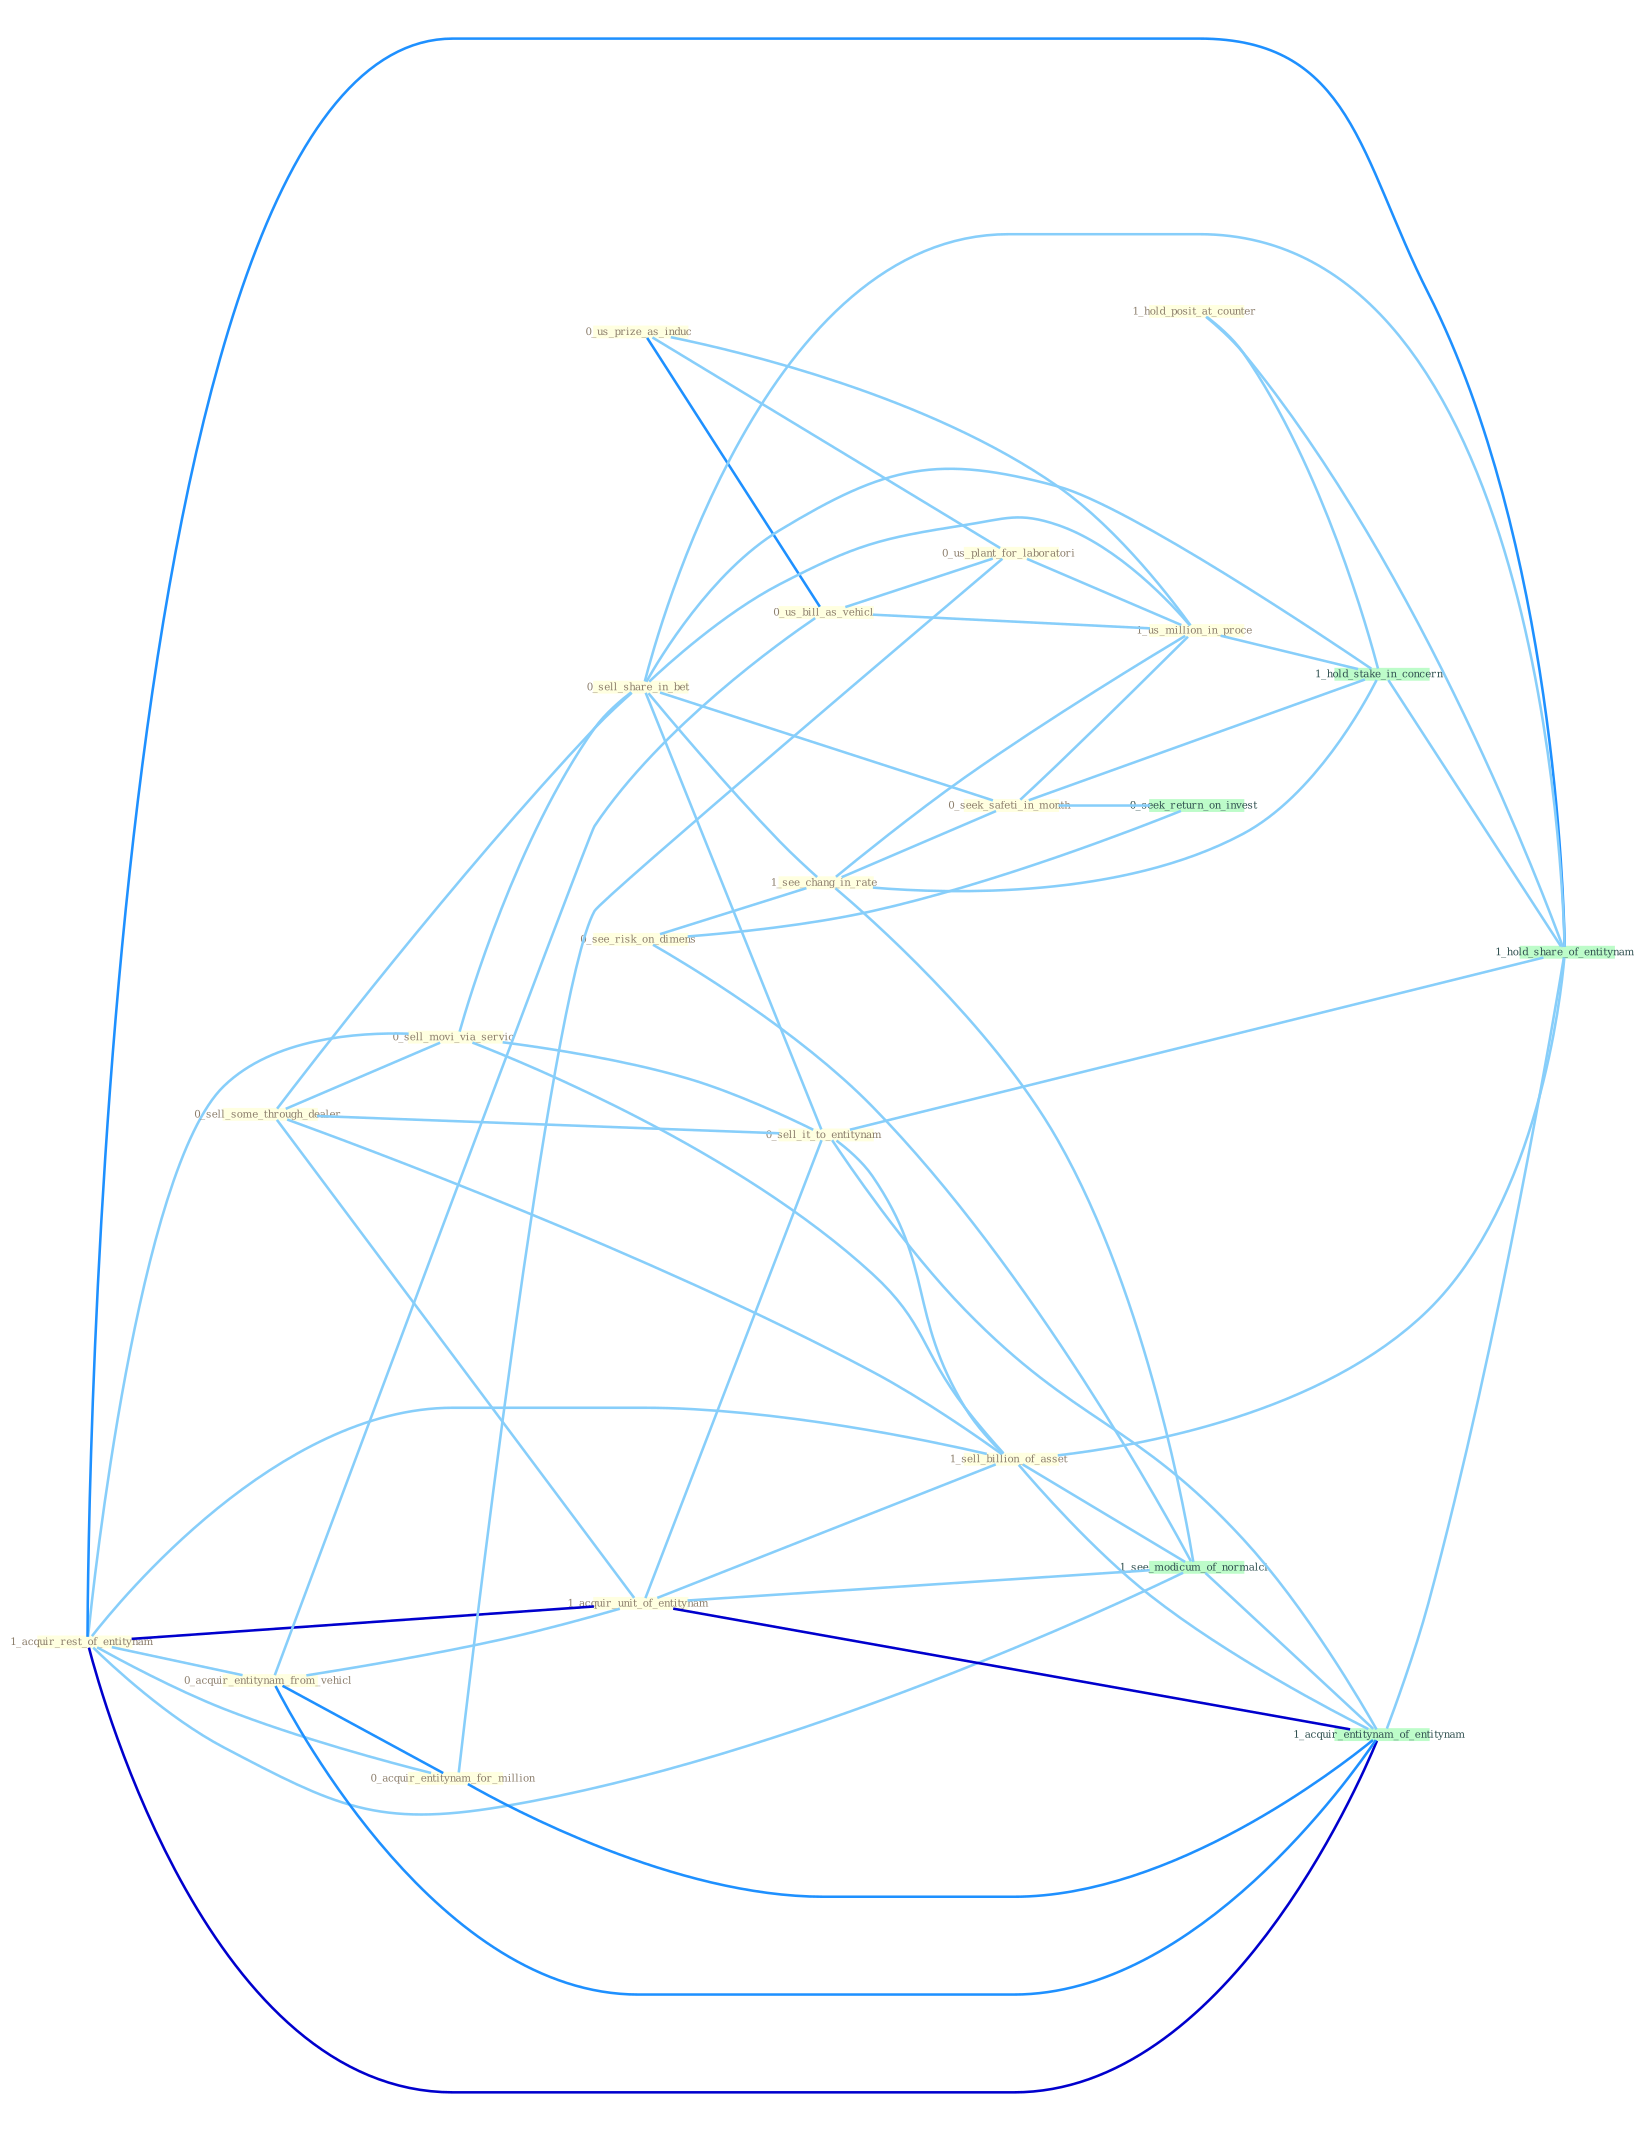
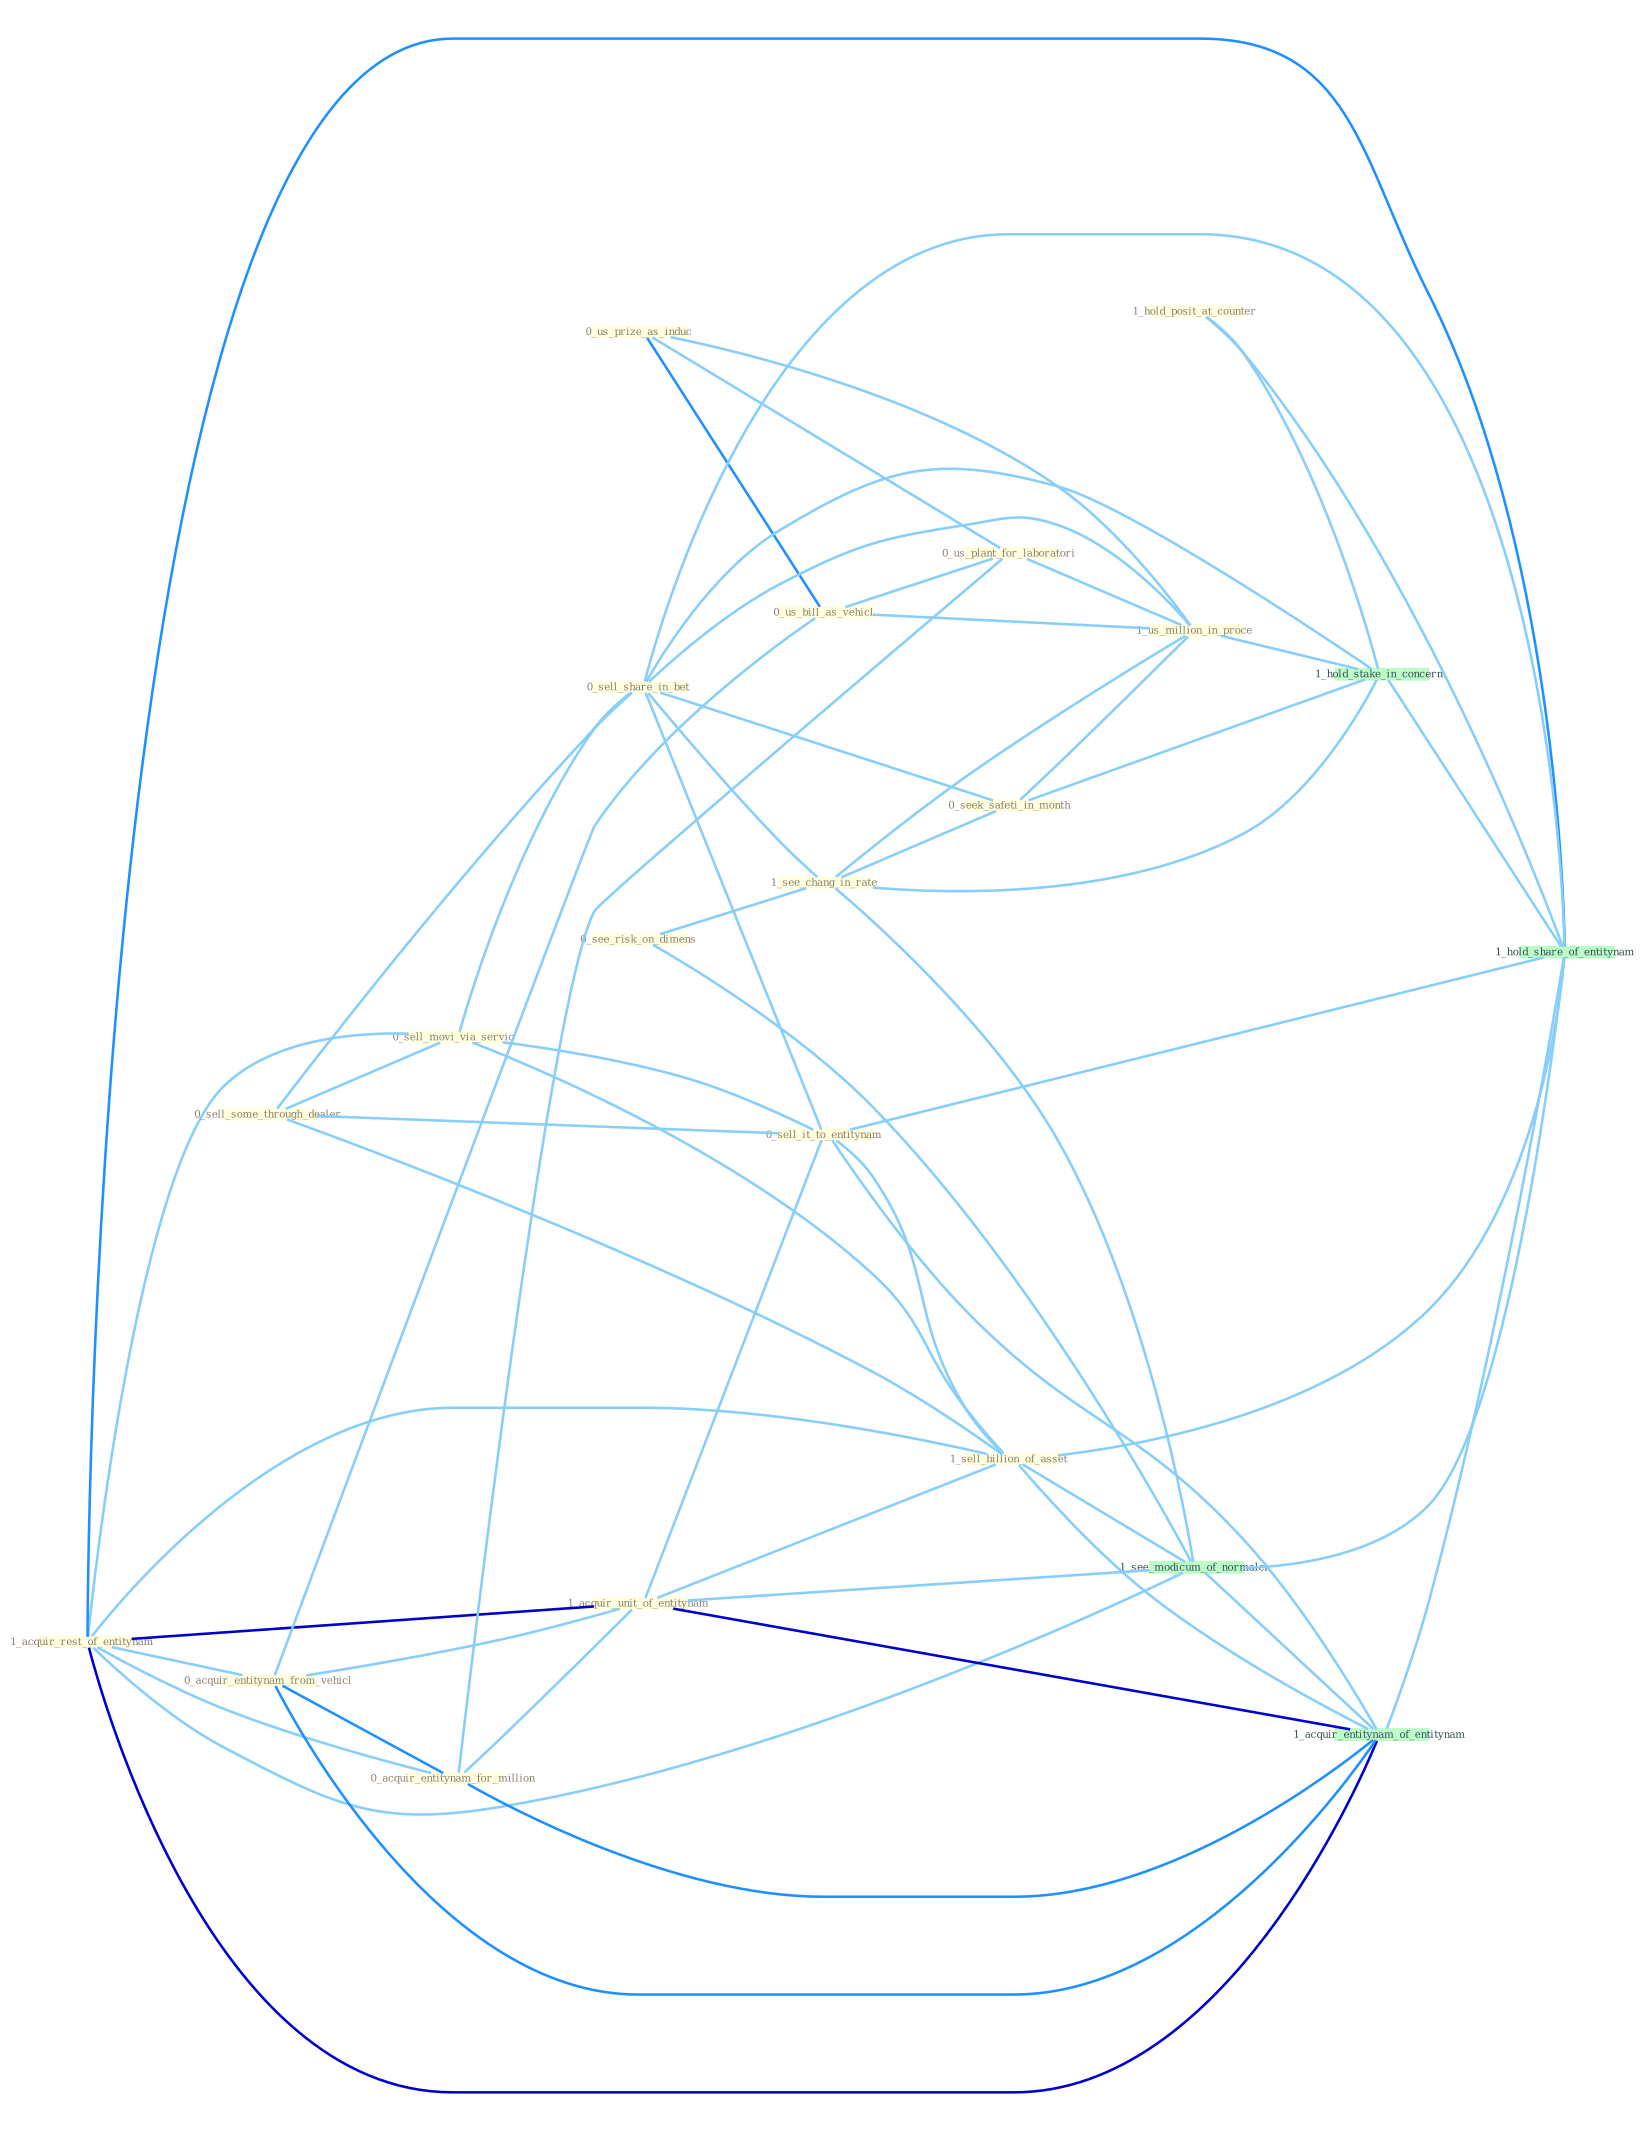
(1197, 806) -> none
(456, 1359) -> (549, 1692)
none -> (1435, 1495)
